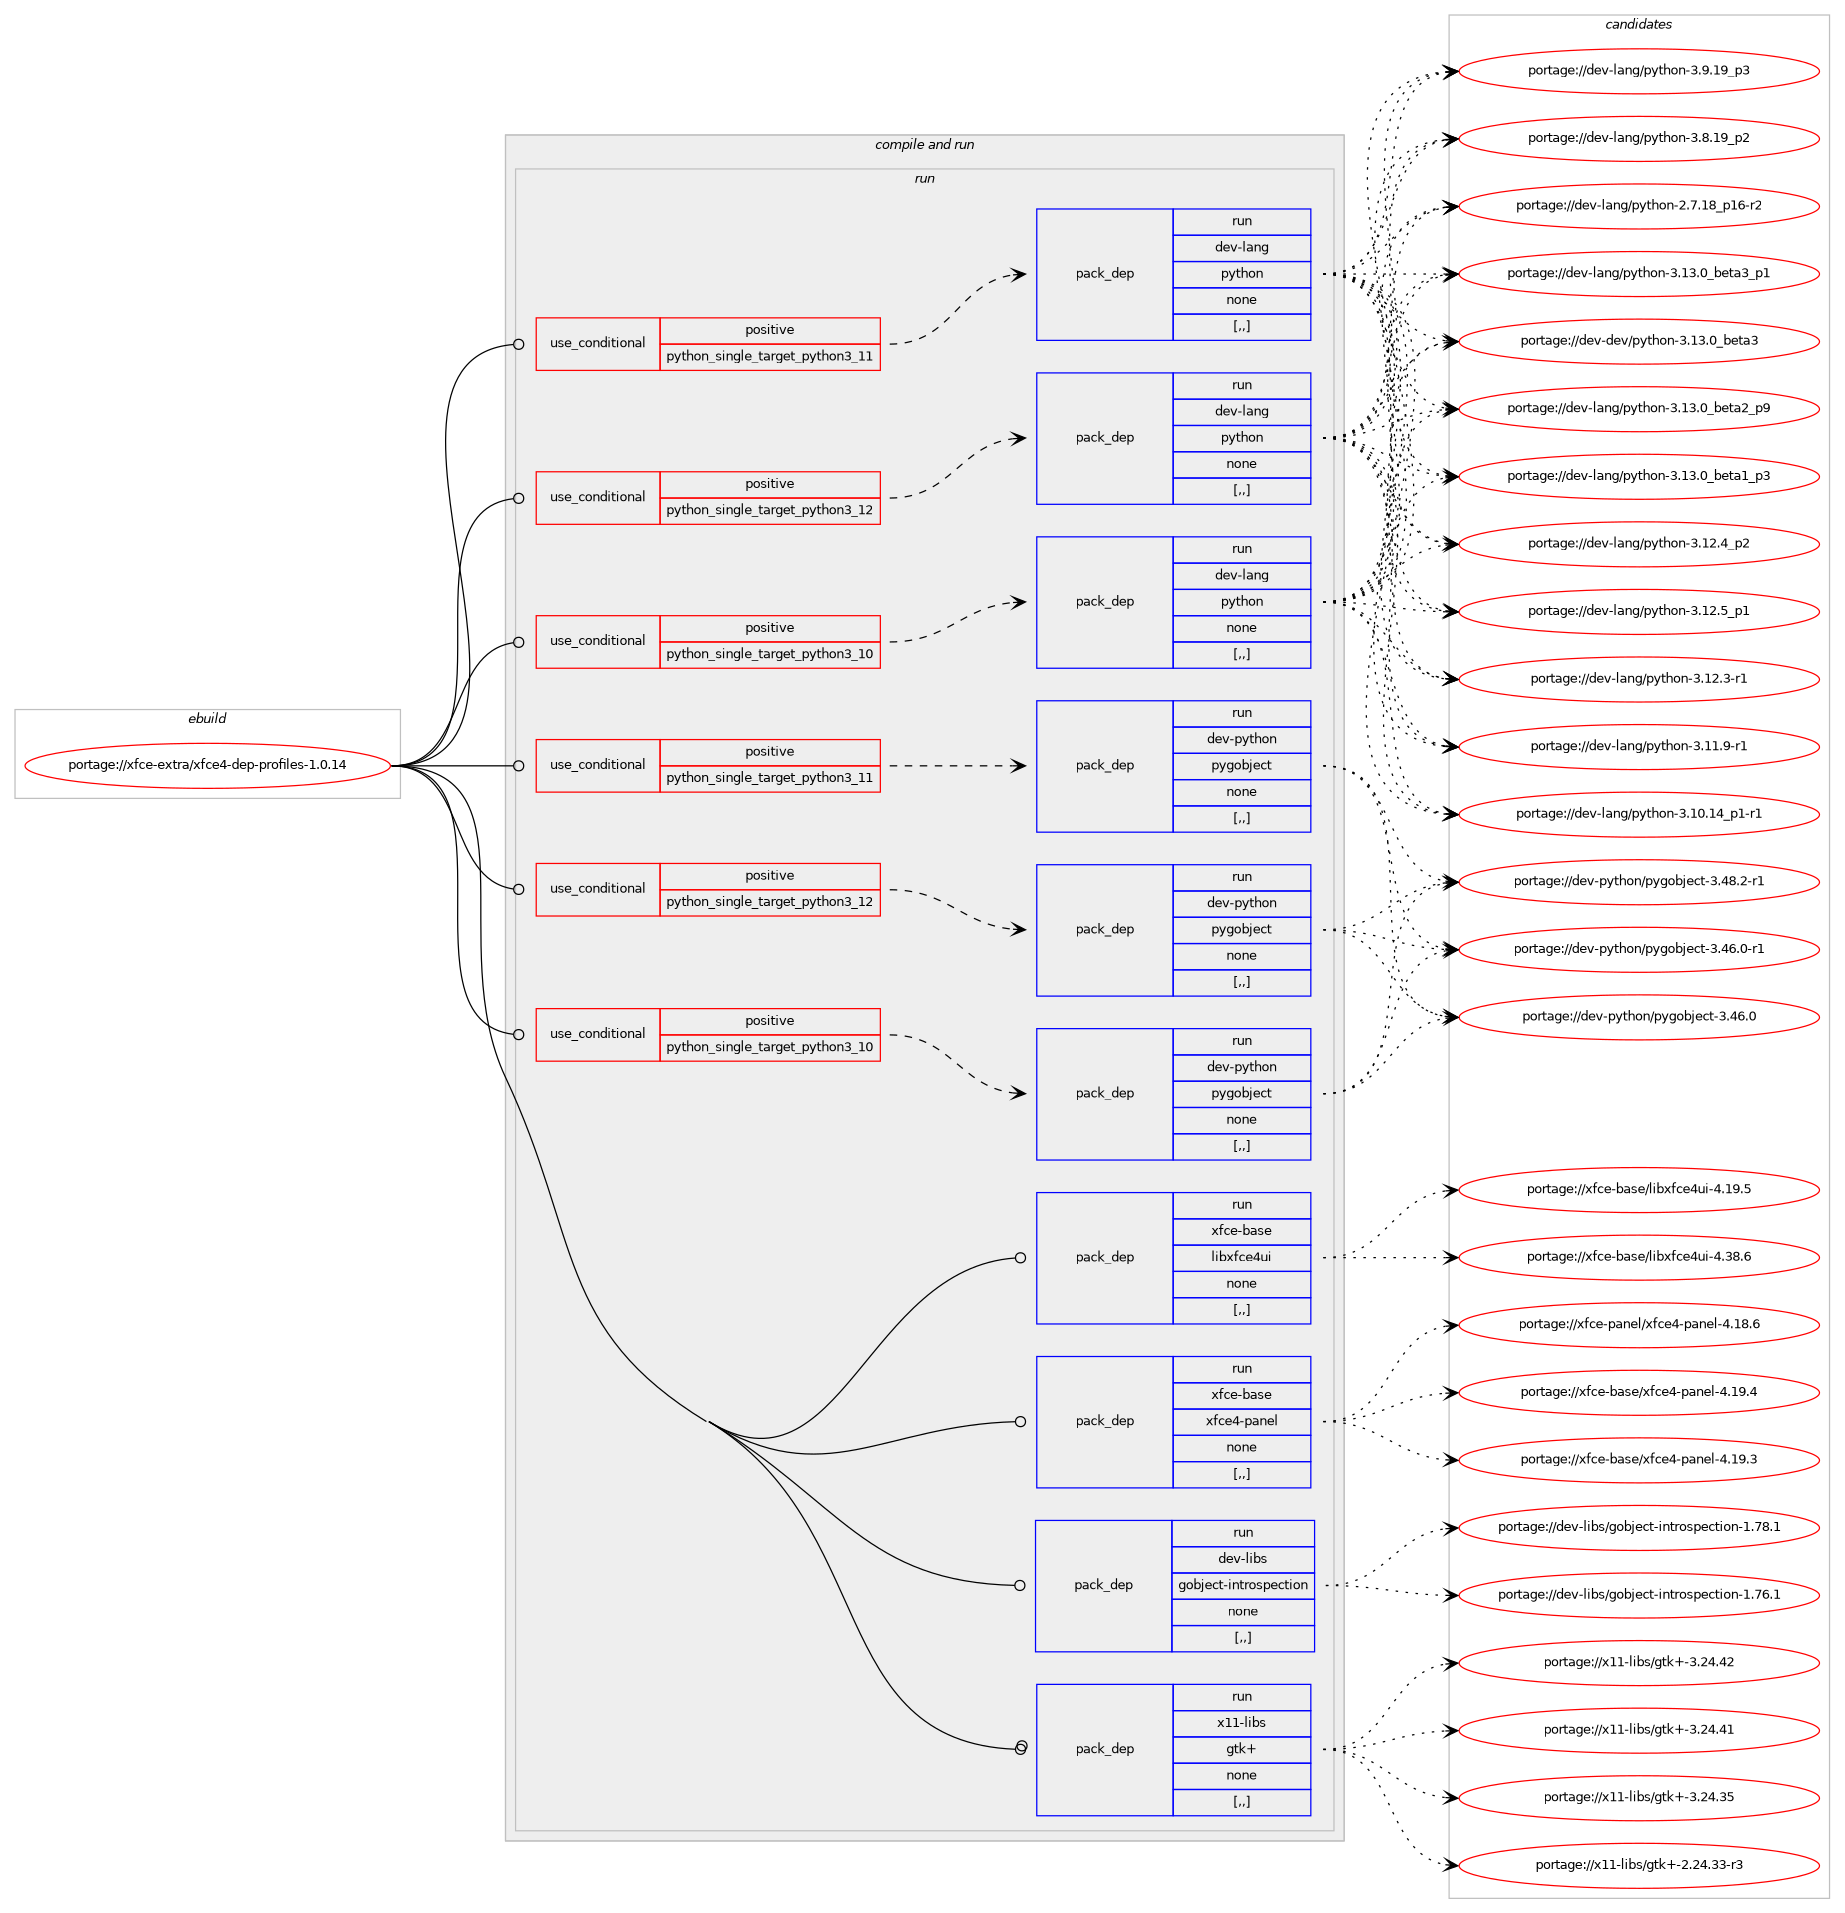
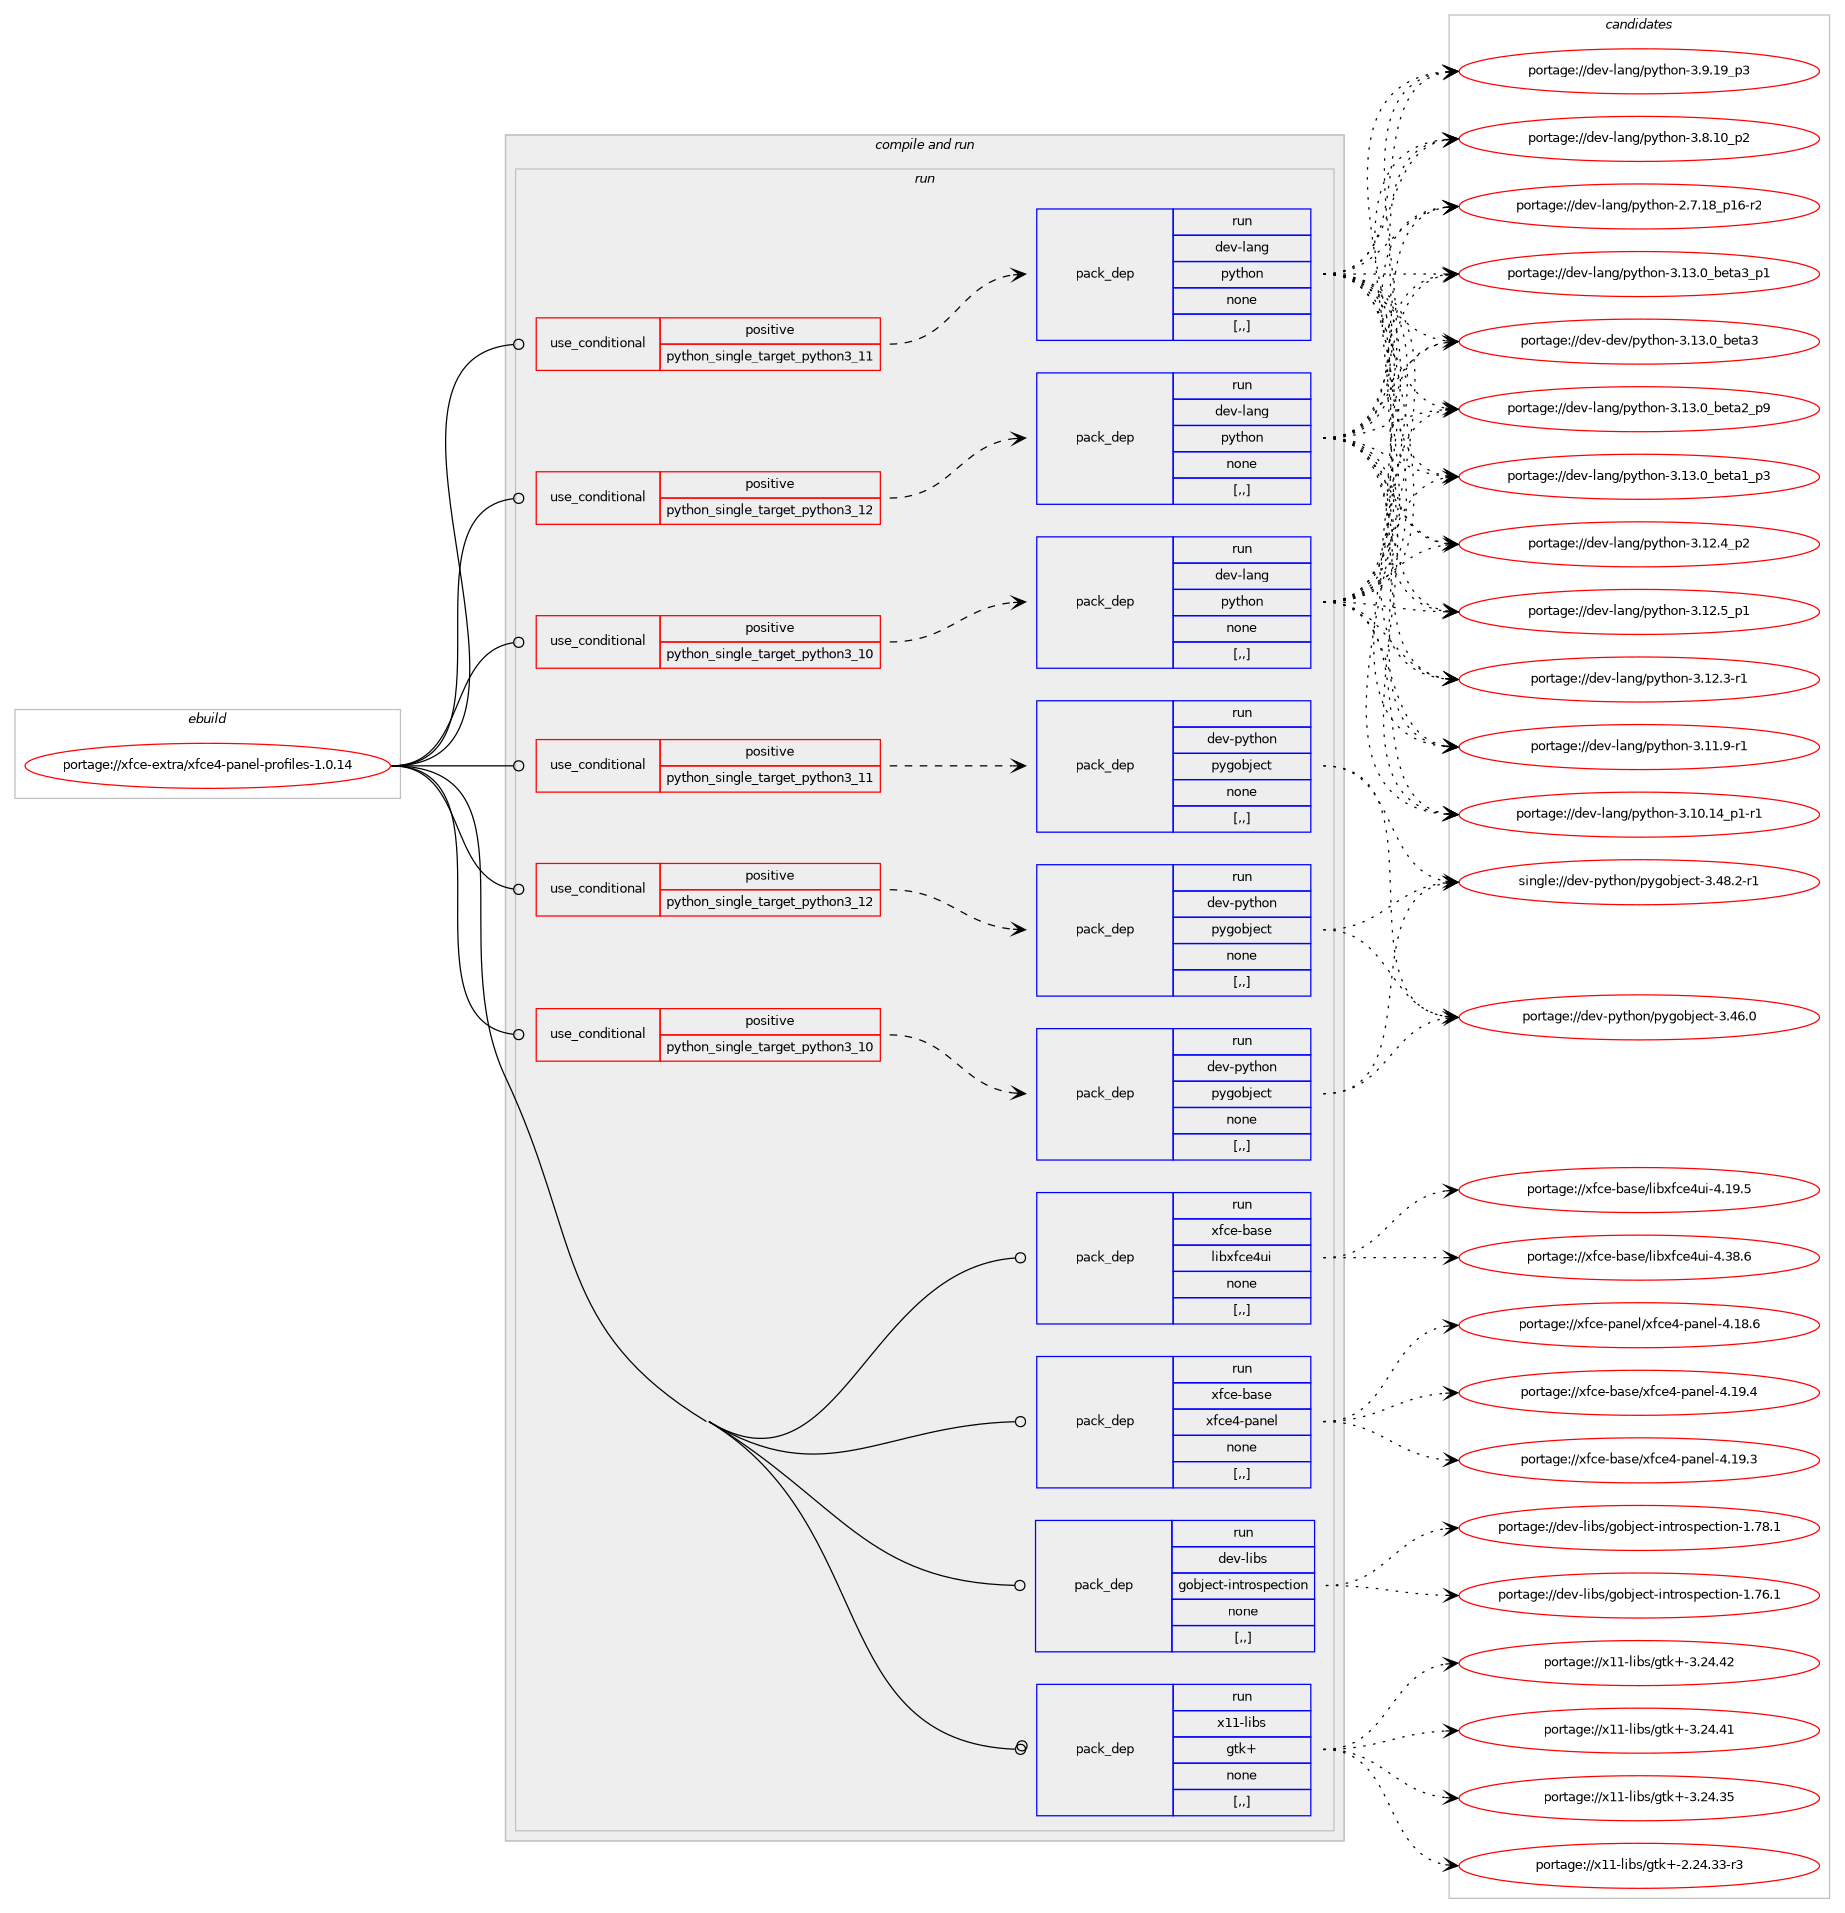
(1639, 139) -> (1639, 139)
(208, 766) -> (208, 766)
(1639, 882) -> (1639, 882)
(1639, 950) -> none
